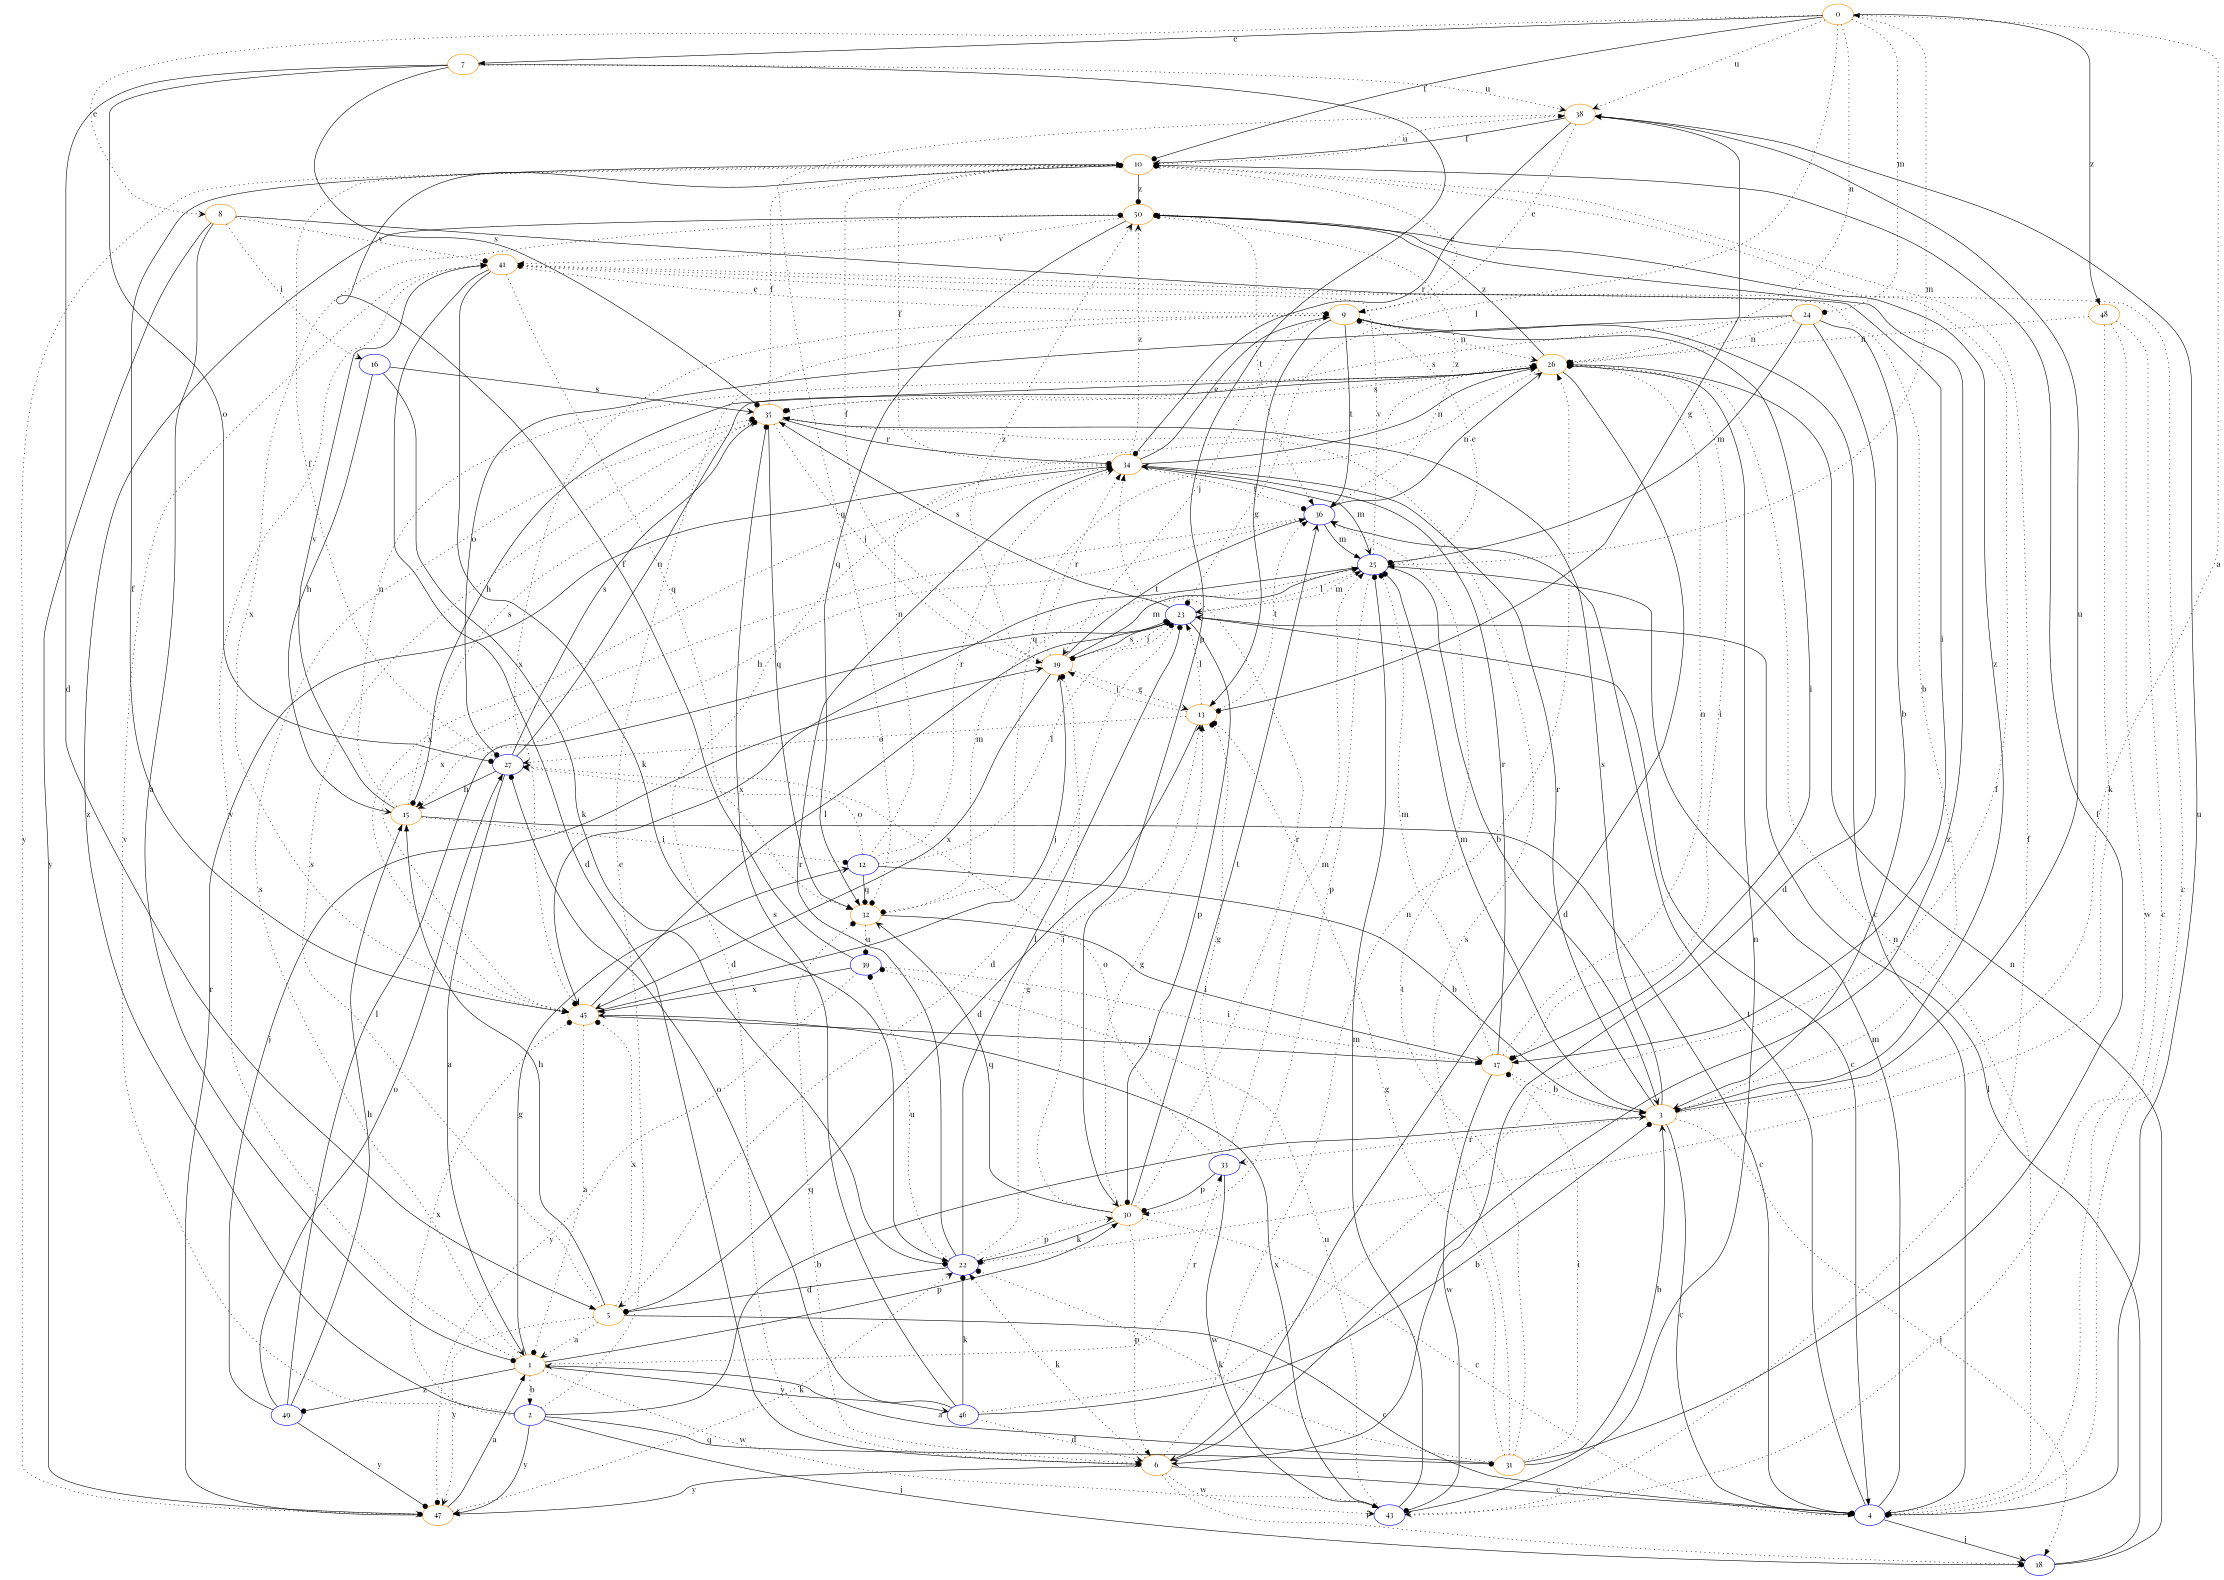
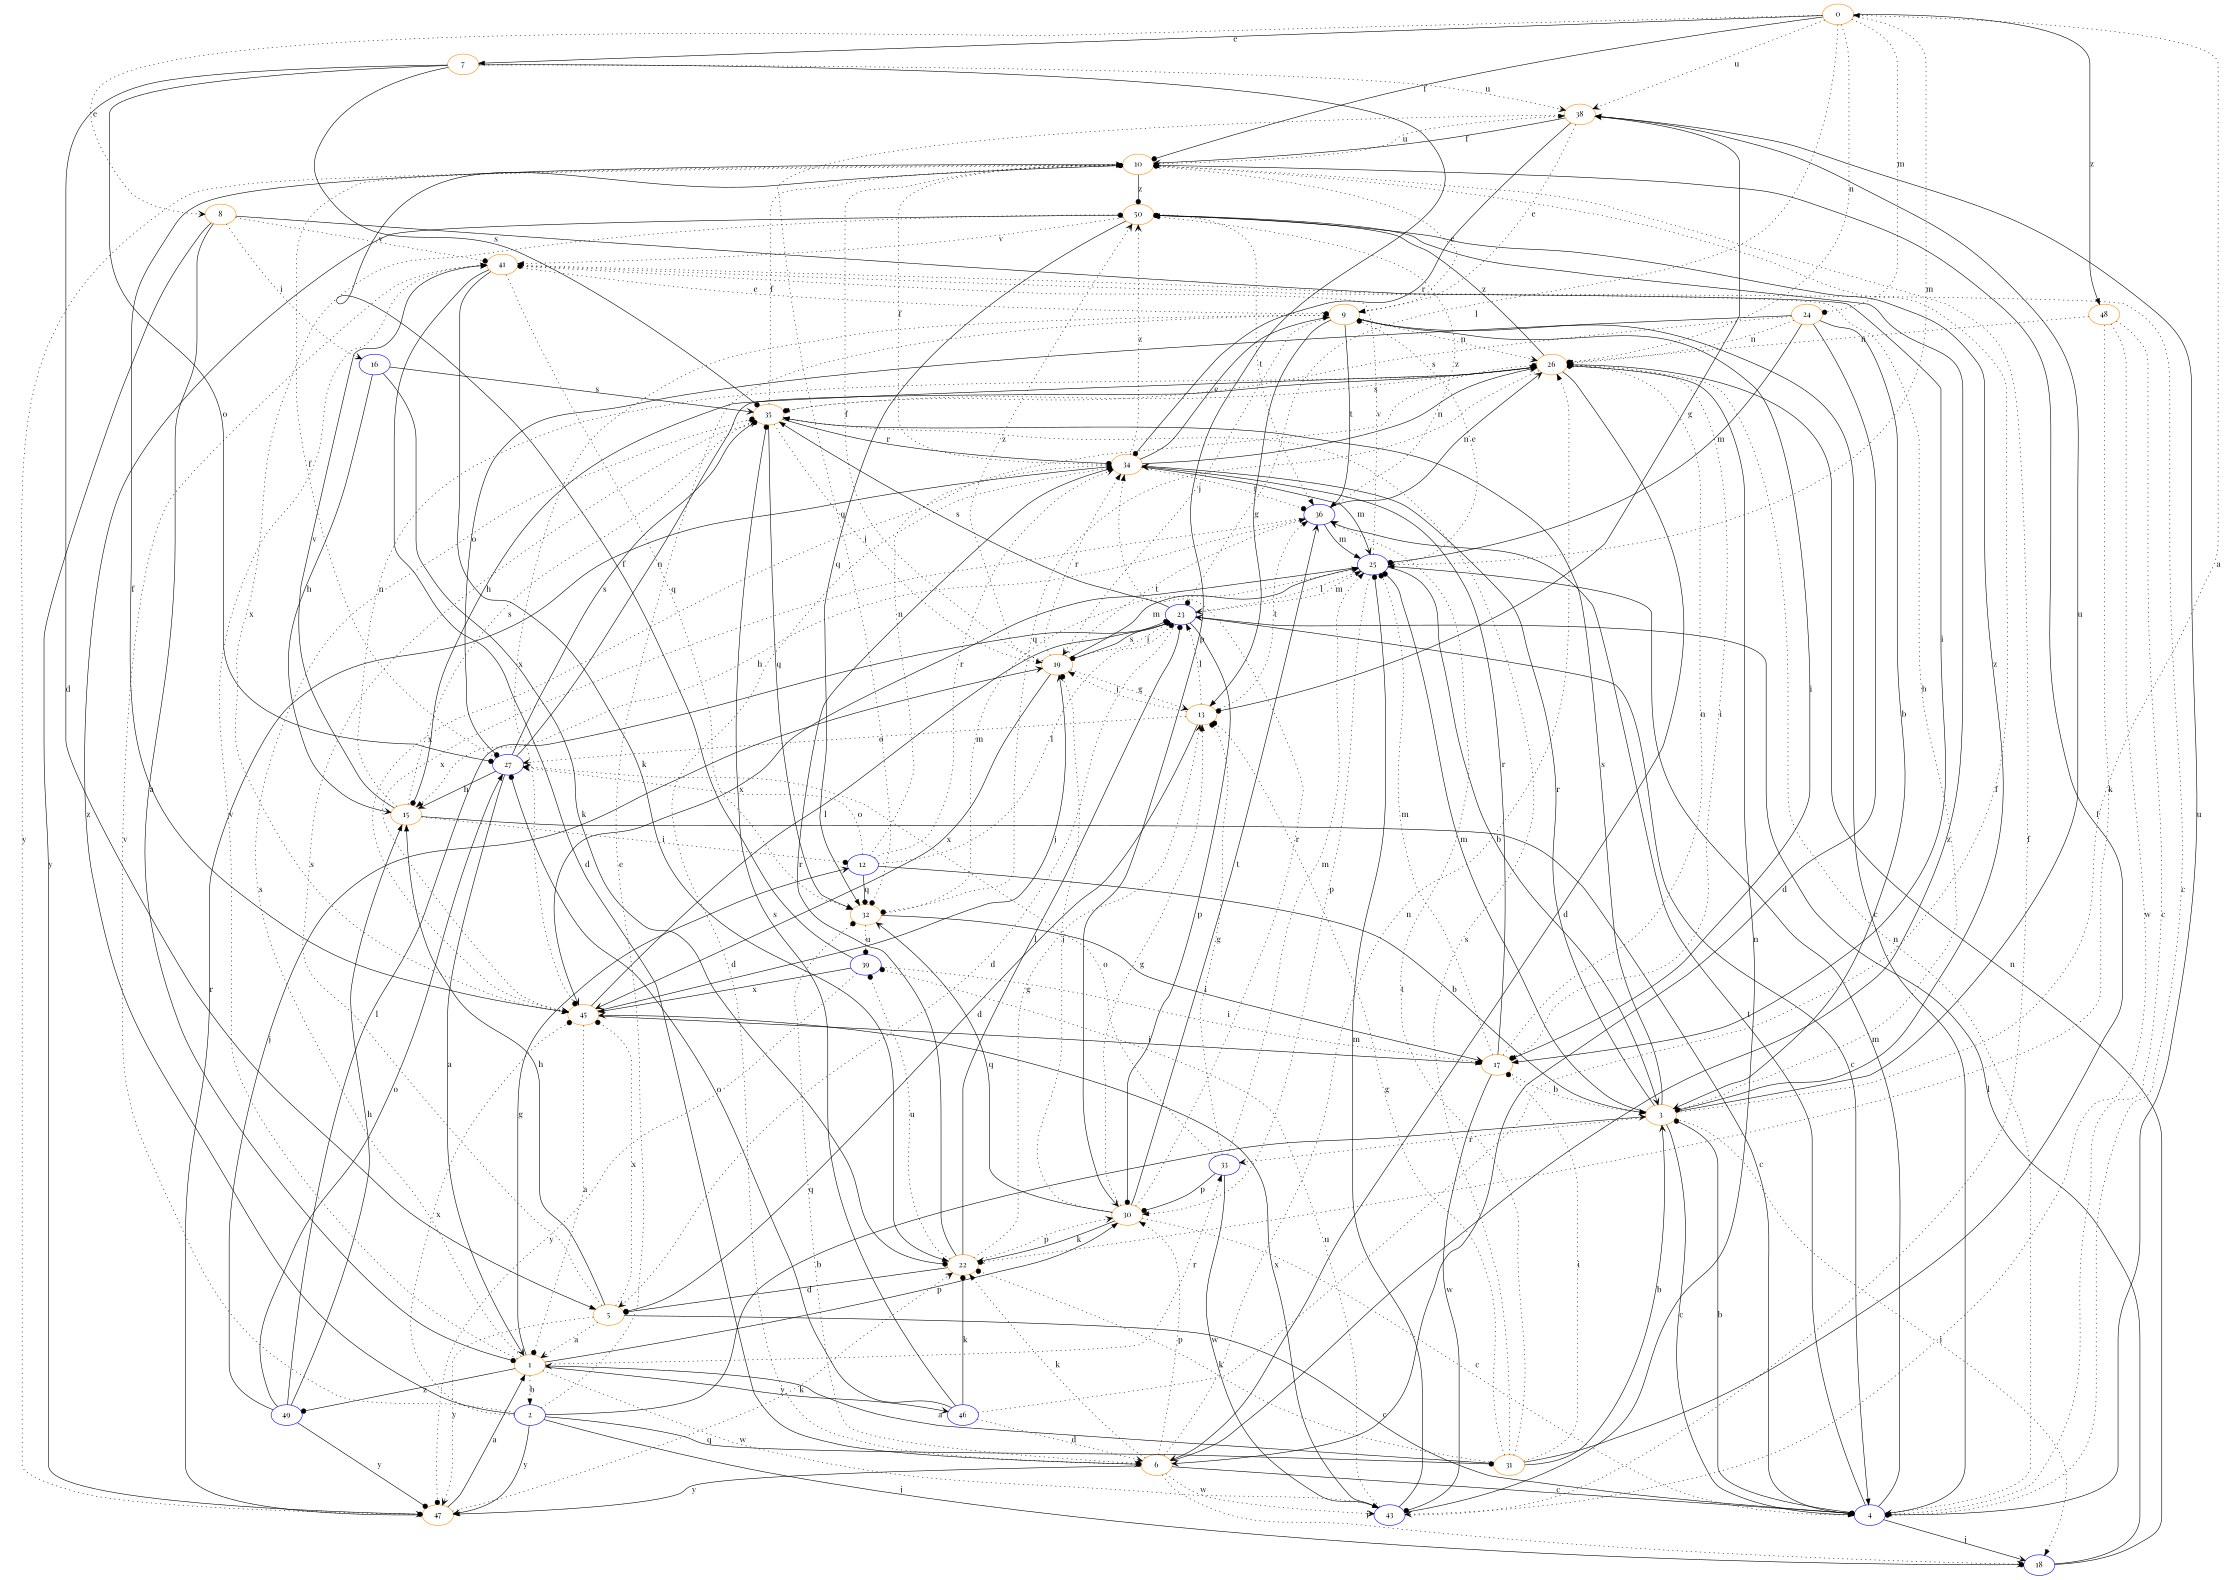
(1174, 574) -> (1174, 574)
(963, 1265) -> (963, 1265)
(1358, 1331) -> (1718, 1360)
(1135, 1339) -> (1177, 1340)
